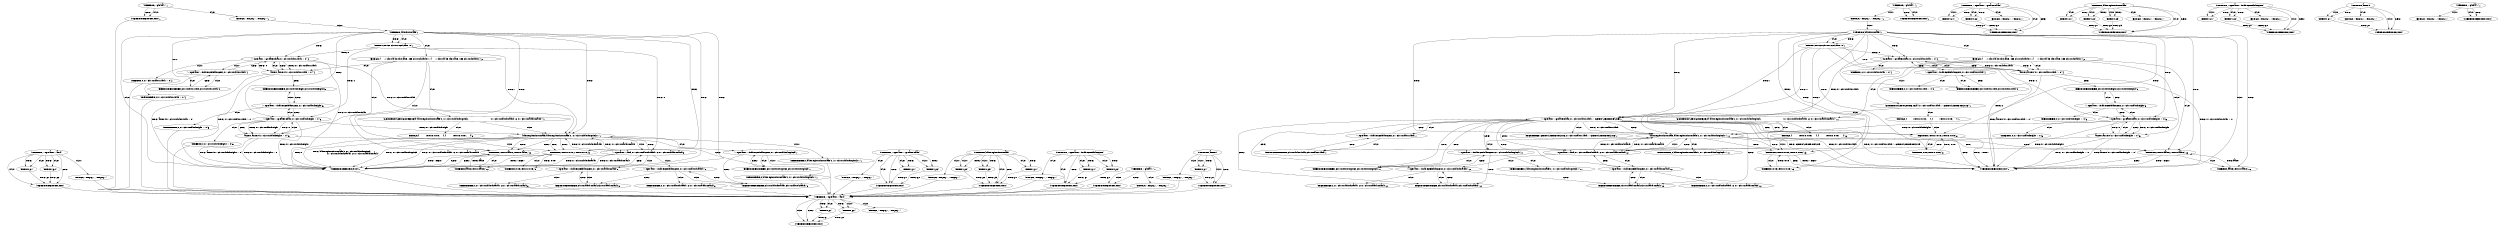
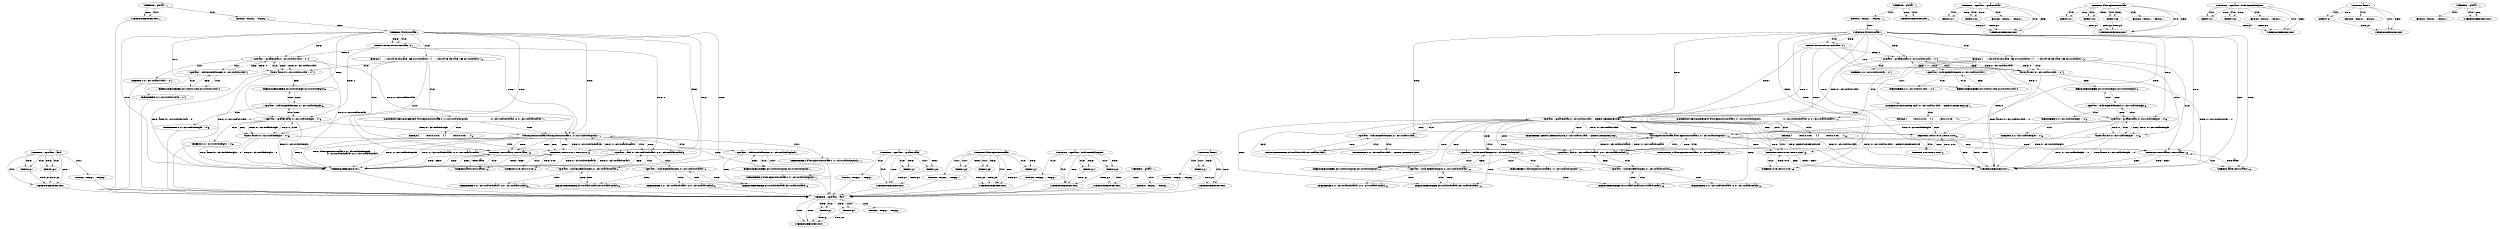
none -> (1386, 152)
